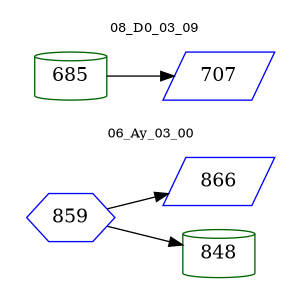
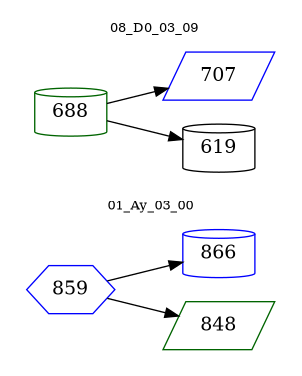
(71, 76) -> (71, 112)
(151, 134) -> (151, 206)
none -> (219, 148)
(219, 182) -> (219, 254)
(219, 254) -> (219, 326)
